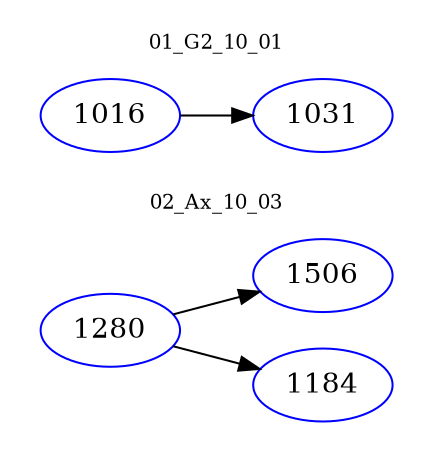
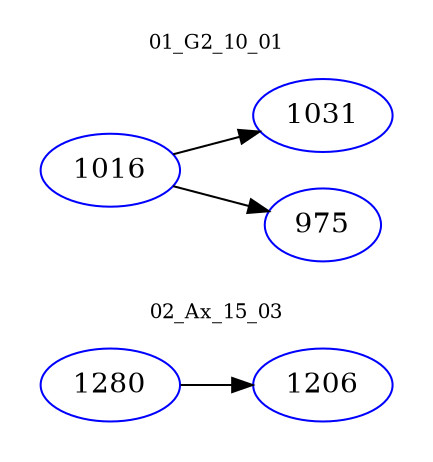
(217, 204) -> (217, 313)
none -> (323, 225)
(323, 276) -> (323, 385)
(323, 385) -> none
